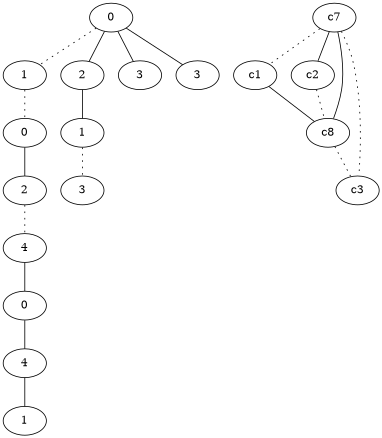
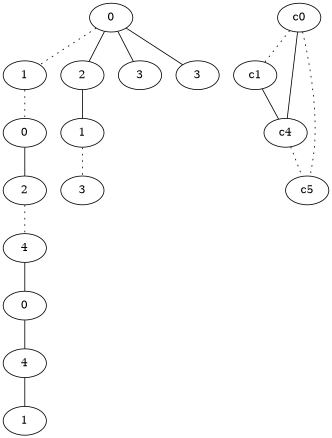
(334, 18) -> (299, 18)
(313, 75) -> none
(328, 133) -> (286, 133)
(358, 190) -> (307, 190)
